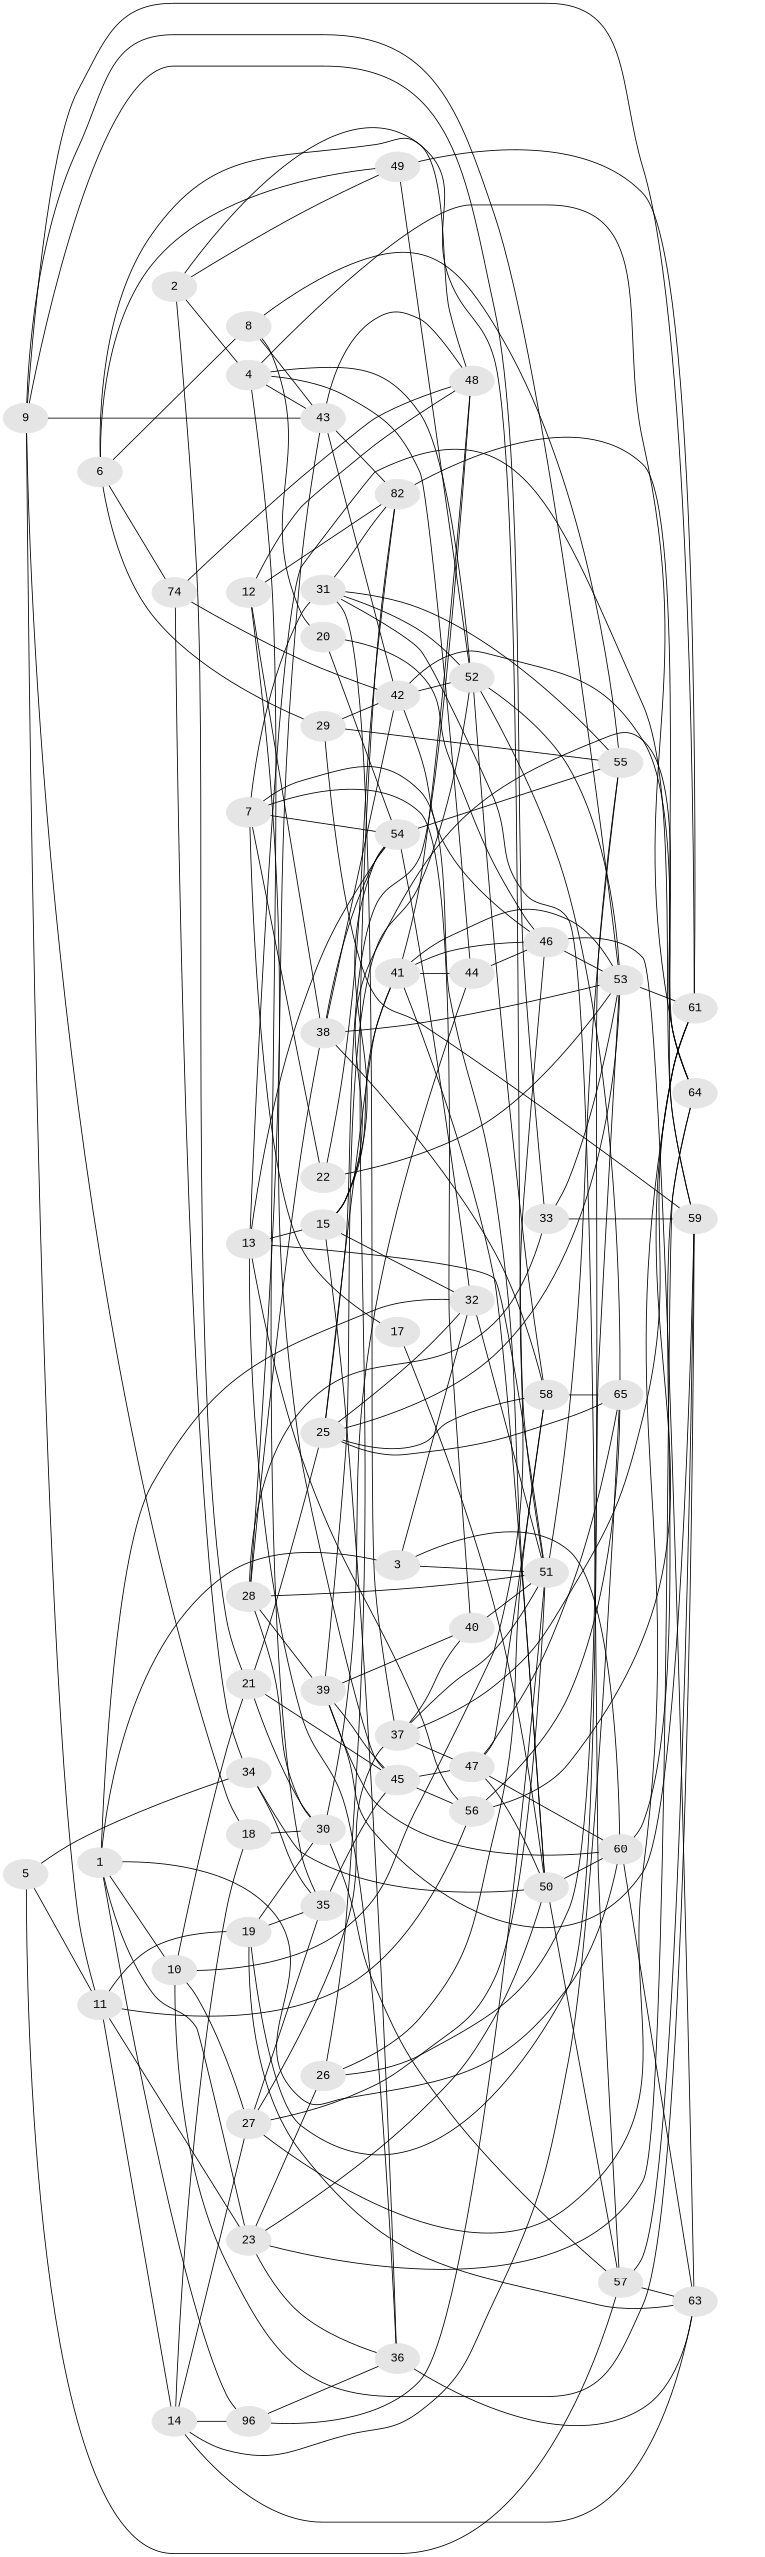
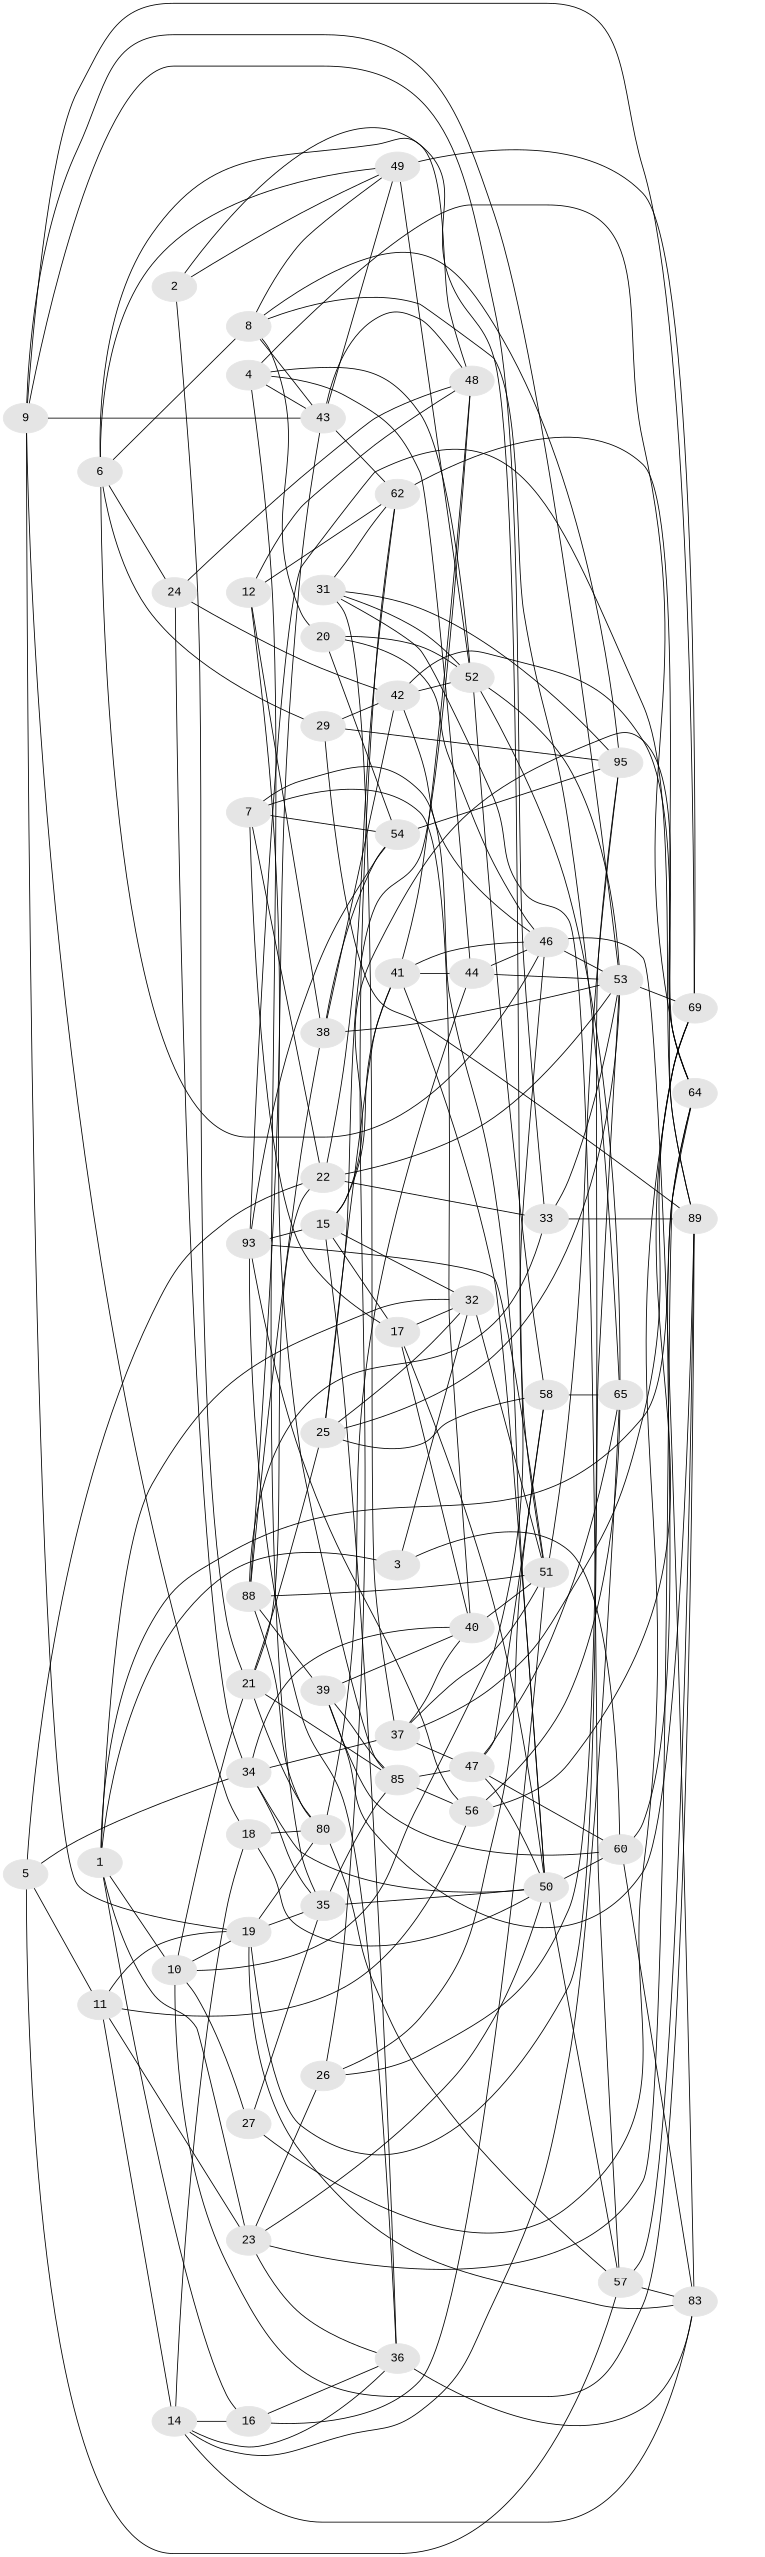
none -> (308, 235)
(212, 331) -> none
(397, 494) -> (397, 494)
(360, 557) -> (360, 293)
(174, 593) -> (174, 593)
(261, 736) -> none
(621, 763) -> (621, 763)
(528, 910) -> (549, 977)
(695, 1008) -> (695, 1008)
none -> (157, 1014)
(361, 1030) -> (356, 1272)
(436, 1056) -> (435, 1316)
none -> (435, 1198)
(467, 1207) -> none
(40, 1213) -> (36, 1239)
(695, 1219) -> (695, 1219)
(249, 1244) -> (249, 1244)
(349, 1274) -> (401, 641)
none -> (279, 1429)
(474, 1445) -> (545, 713)
none -> (435, 1480)
none -> (91, 1481)
(472, 1569) -> none
(249, 1597) -> (249, 1597)
none -> (324, 1654)
(397, 1780) -> (397, 1780)
(323, 1830) -> (323, 1830)
none -> (439, 1897)
none -> (355, 1945)
none -> (212, 1951)
(336, 1953) -> (326, 1753)
(498, 1968) -> none
(300, 2097) -> (434, 1506)
(212, 2273) -> (296, 2434)
(695, 2301) -> (695, 2301)
(249, 2421) -> (249, 2421)
